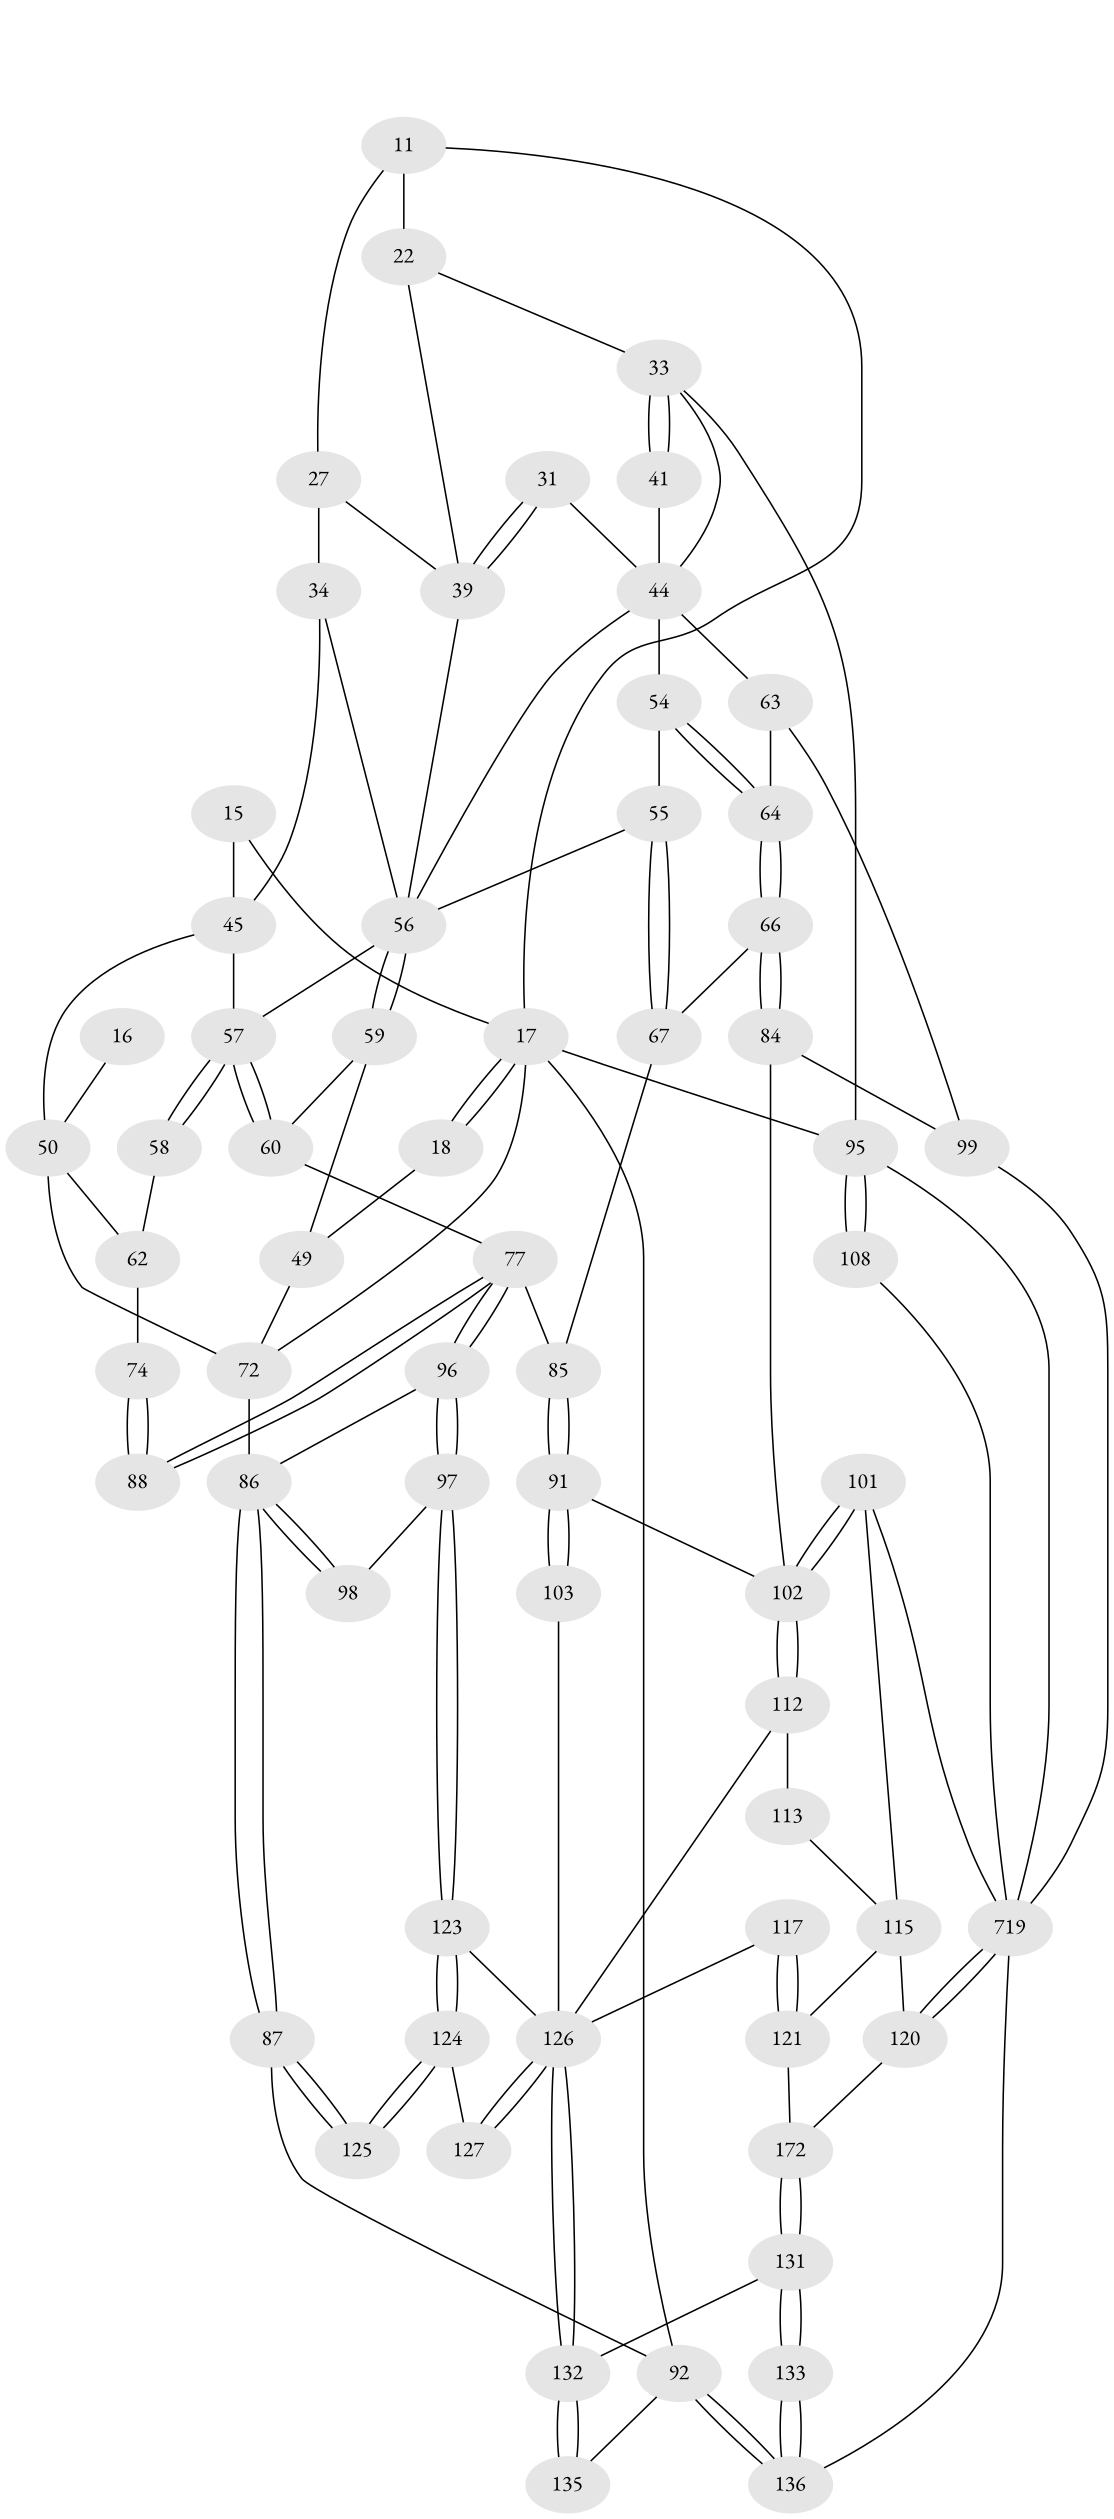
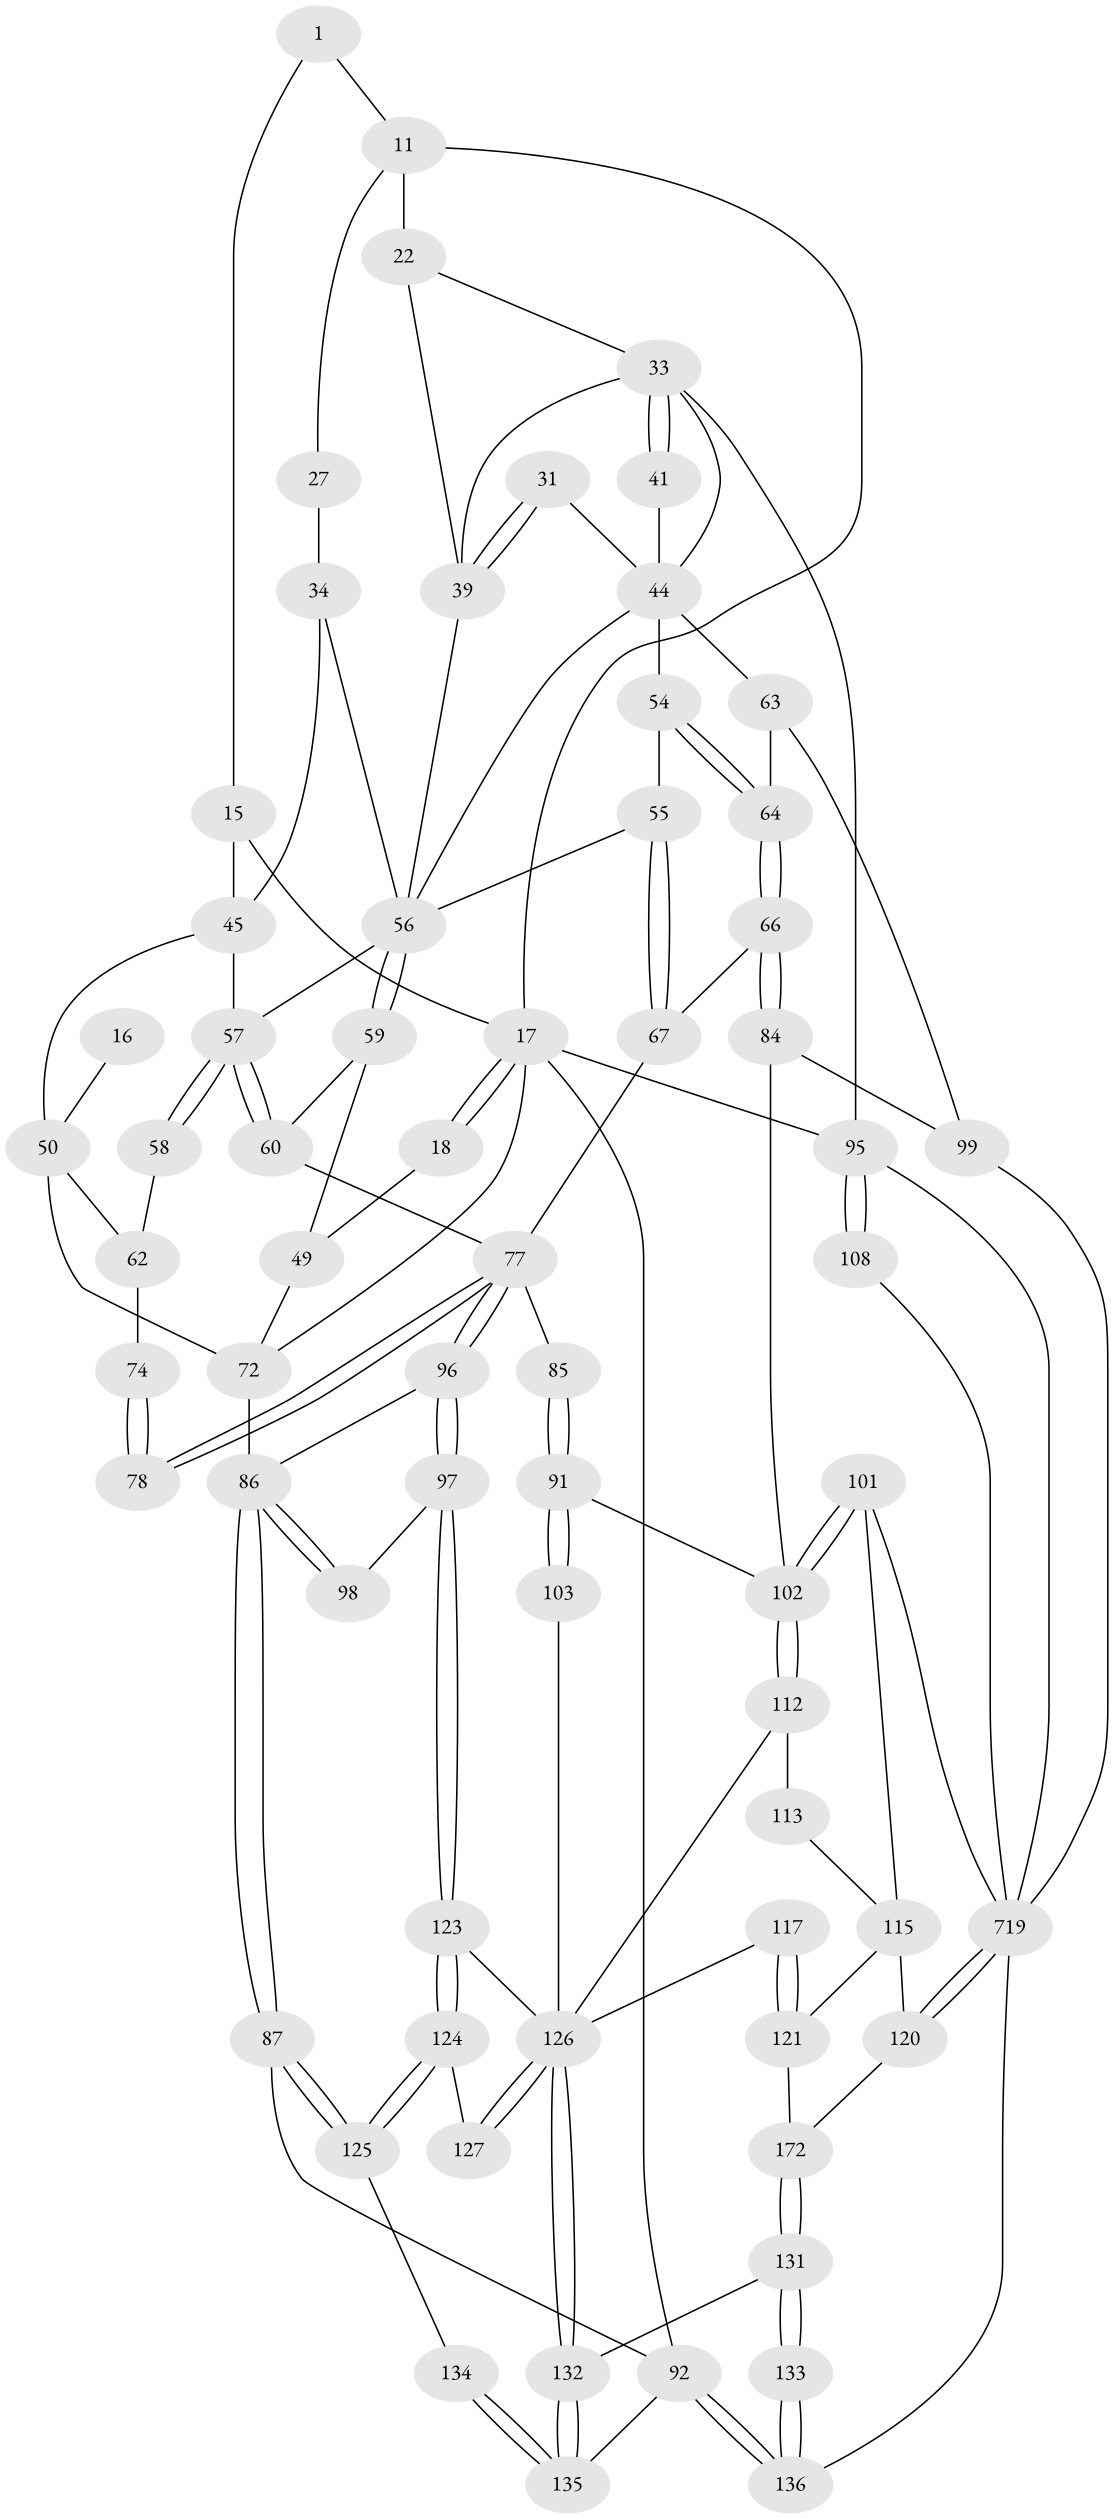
none -> (319, 34)
(391, 535) -> (503, 440)
(609, 1204) -> (587, 1148)
(138, 1482) -> (138, 1482)
none -> (456, 2373)
